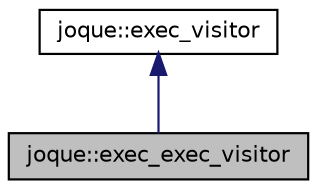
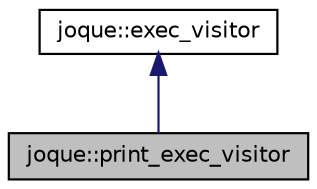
(158, 156) -> (158, 156)
